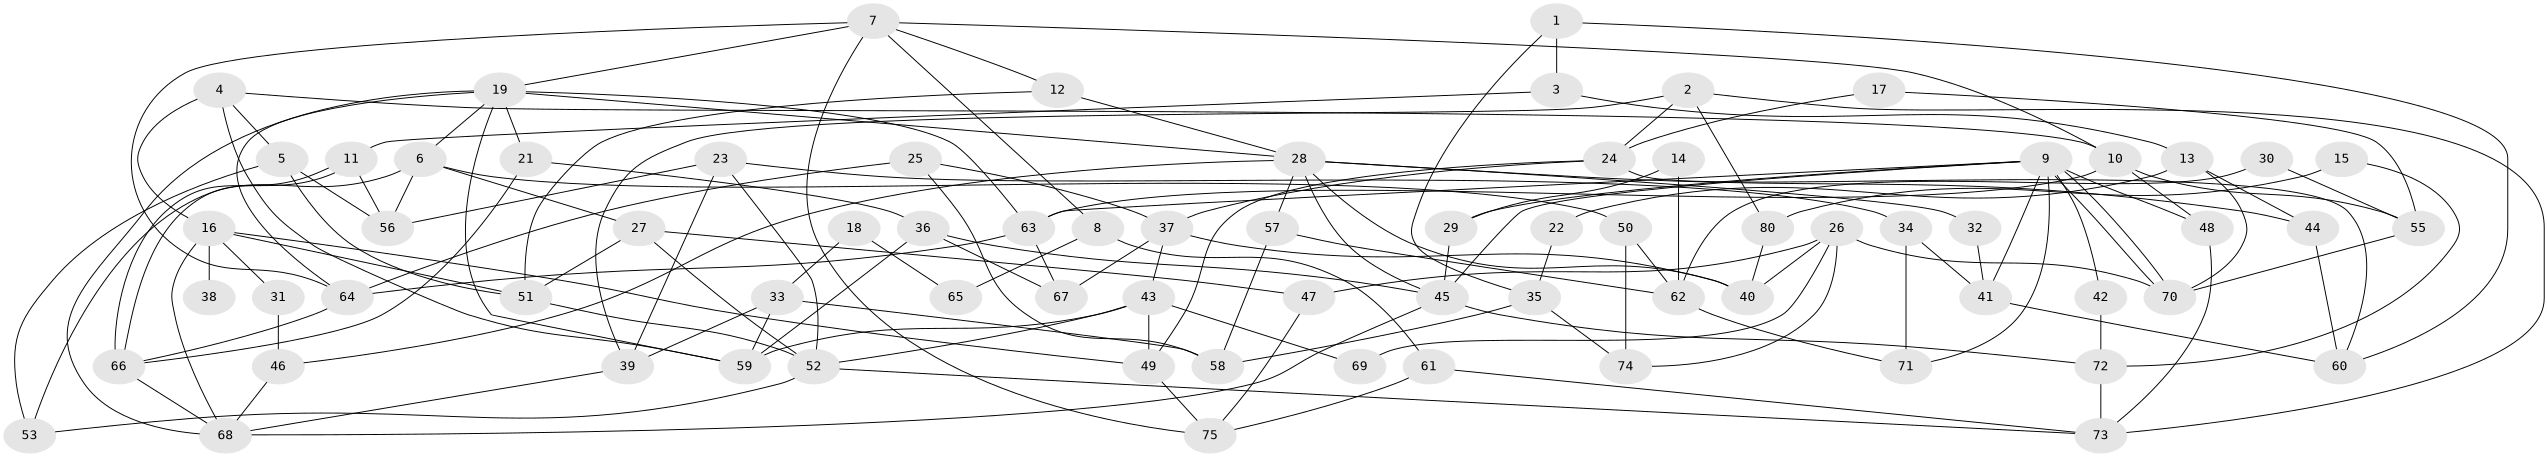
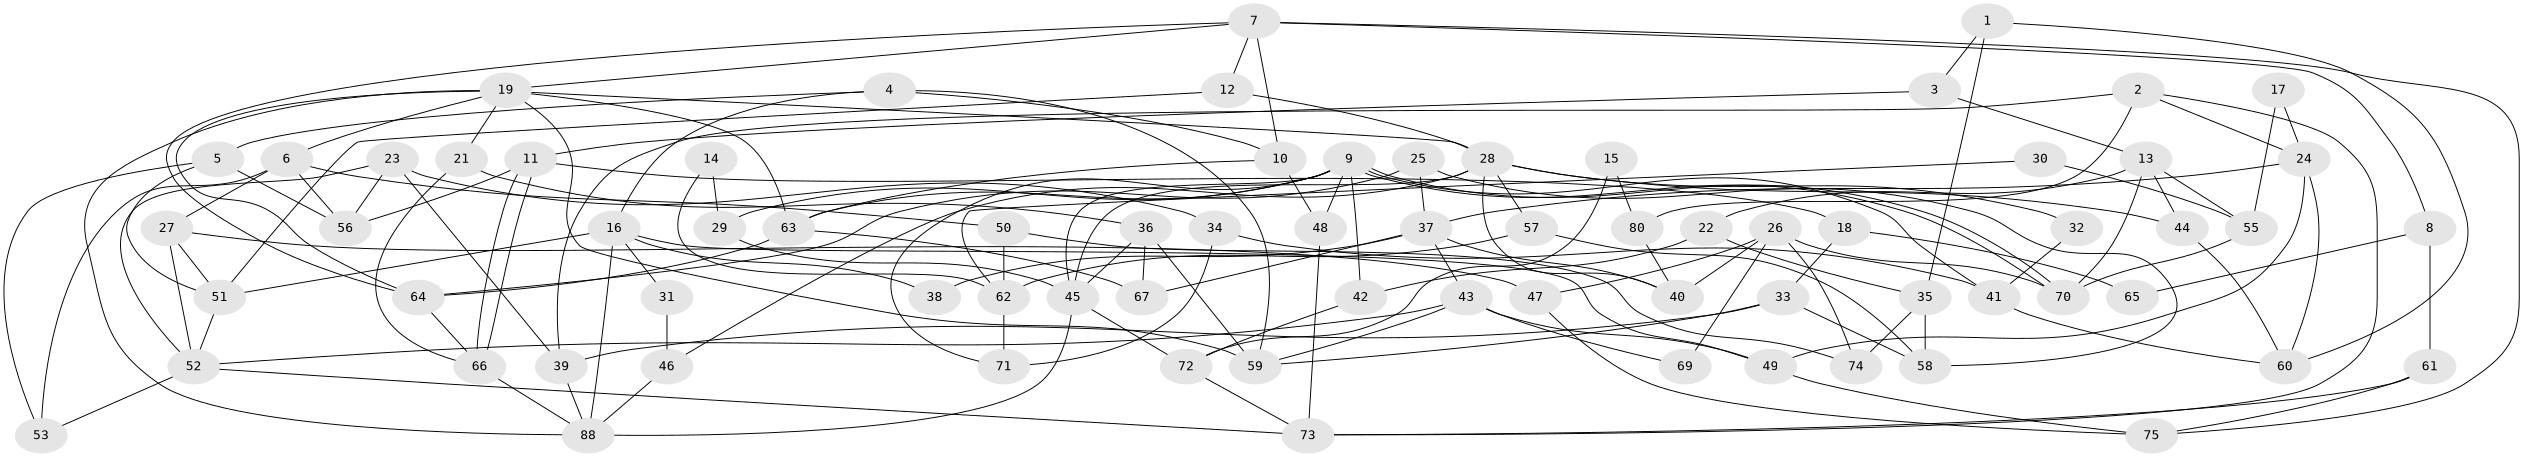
none -> (1192, 179)
(2266, 194) -> (2199, 194)
none -> (1098, 258)
none -> (1598, 262)
(226, 436) -> (588, 436)
